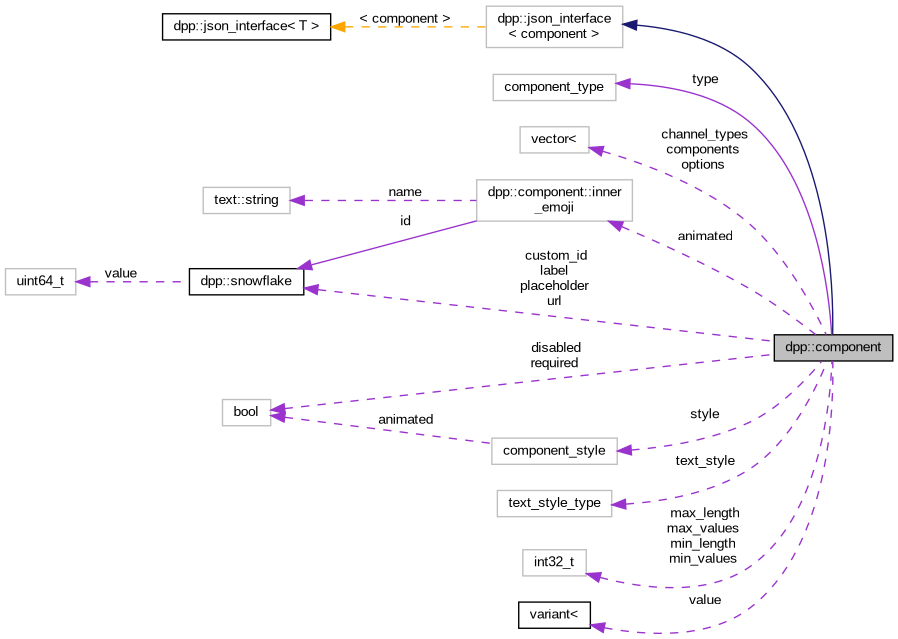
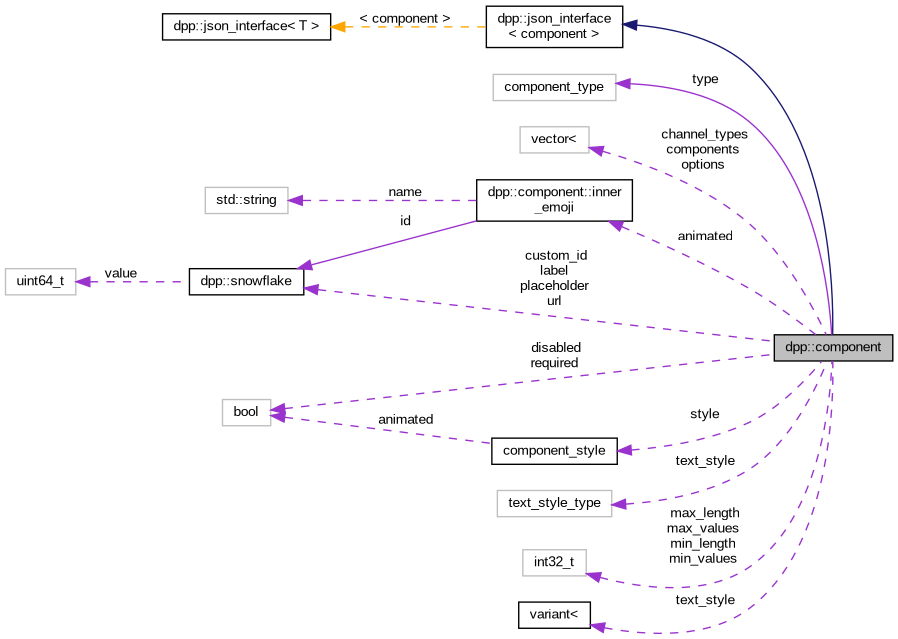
(555, 27) -> (555, 27)
(247, 200) -> (247, 200)
(555, 200) -> (555, 200)
(555, 451) -> (555, 451)
(703, 601) -> (703, 601)
